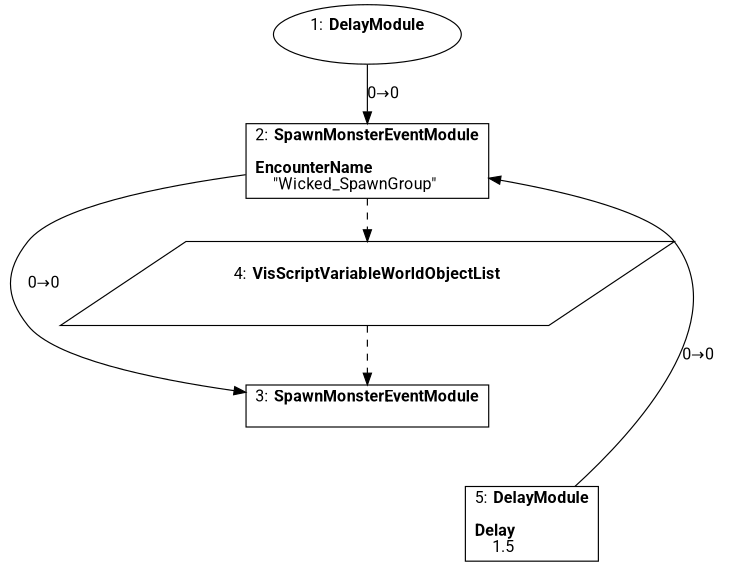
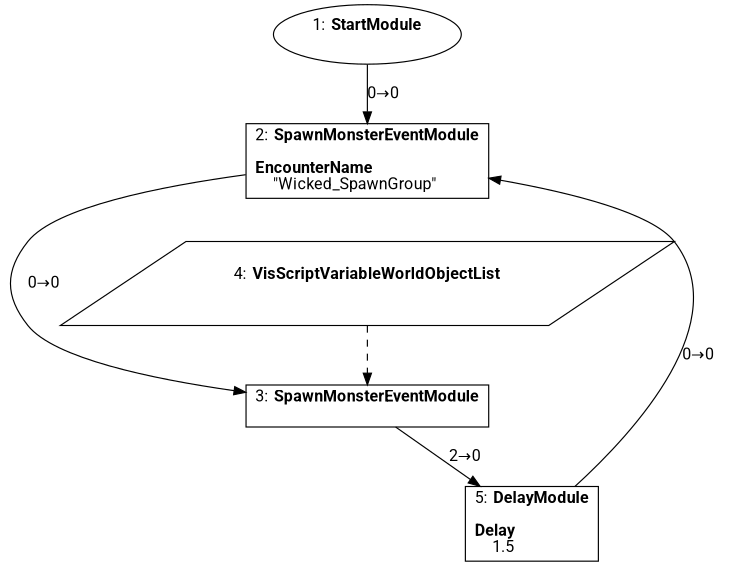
(377, 25) -> (377, 25)
(367, 214) -> none
none -> (433, 453)
